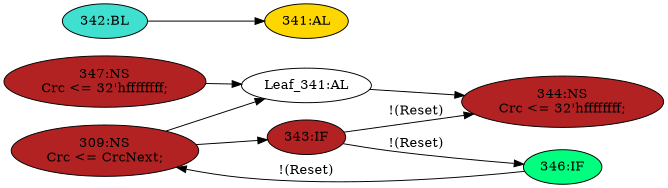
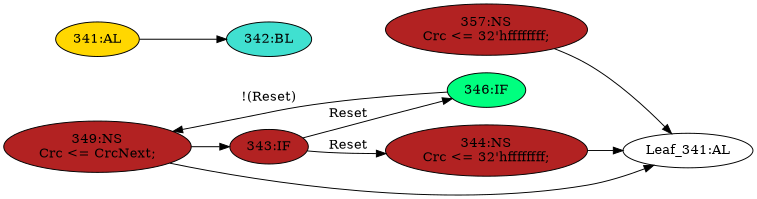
(201, 21) -> (178, 39)
(105, 82) -> (486, 30)
(412, 92) -> (601, 151)
(416, 111) -> (348, 145)
(416, 143) -> (348, 114)
(105, 151) -> (97, 147)
